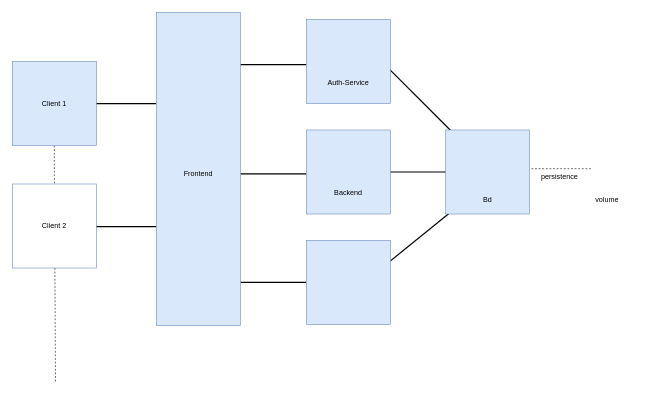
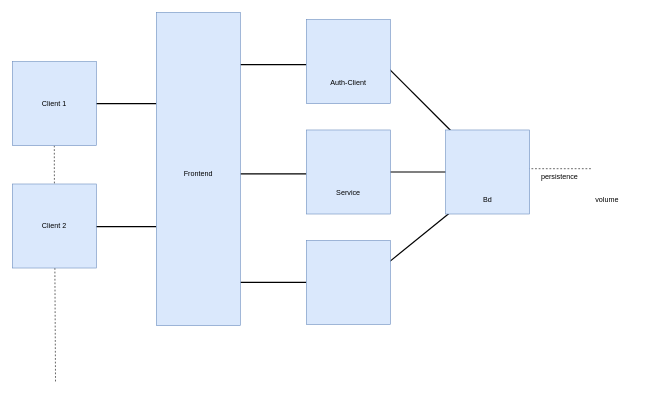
(348, 83) -> (348, 83)
(348, 193) -> (348, 193)
(54, 226) -> (54, 226)
